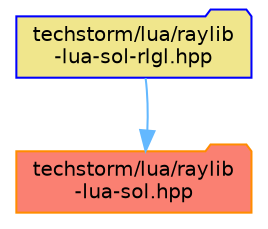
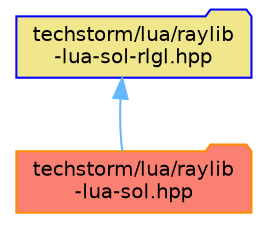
(148, 104) -> (120, 125)
